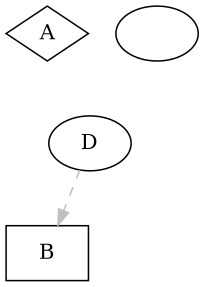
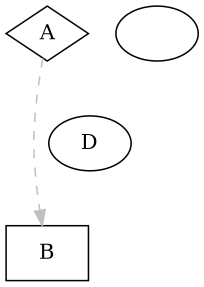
(72, 190) -> (34, 134)
